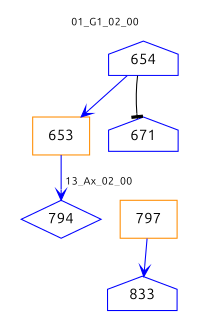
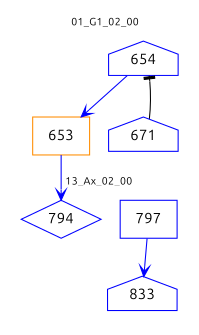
(136, 95) -> (150, 100)
(149, 219) -> (149, 219)
